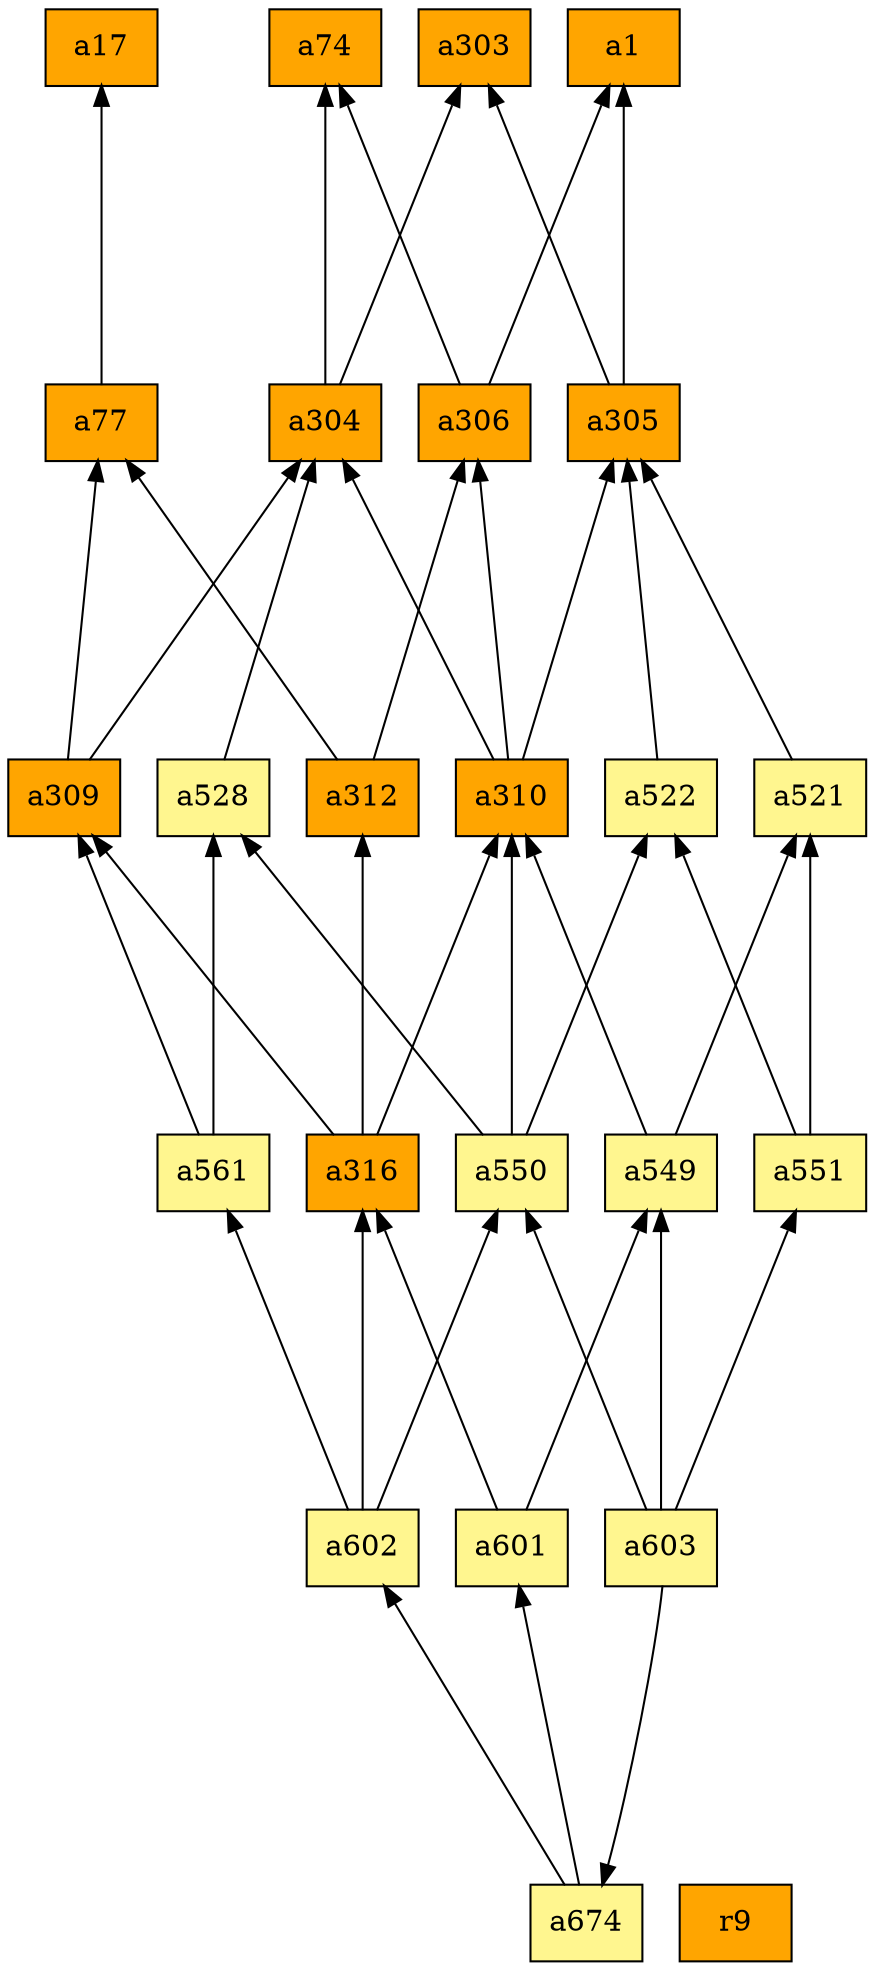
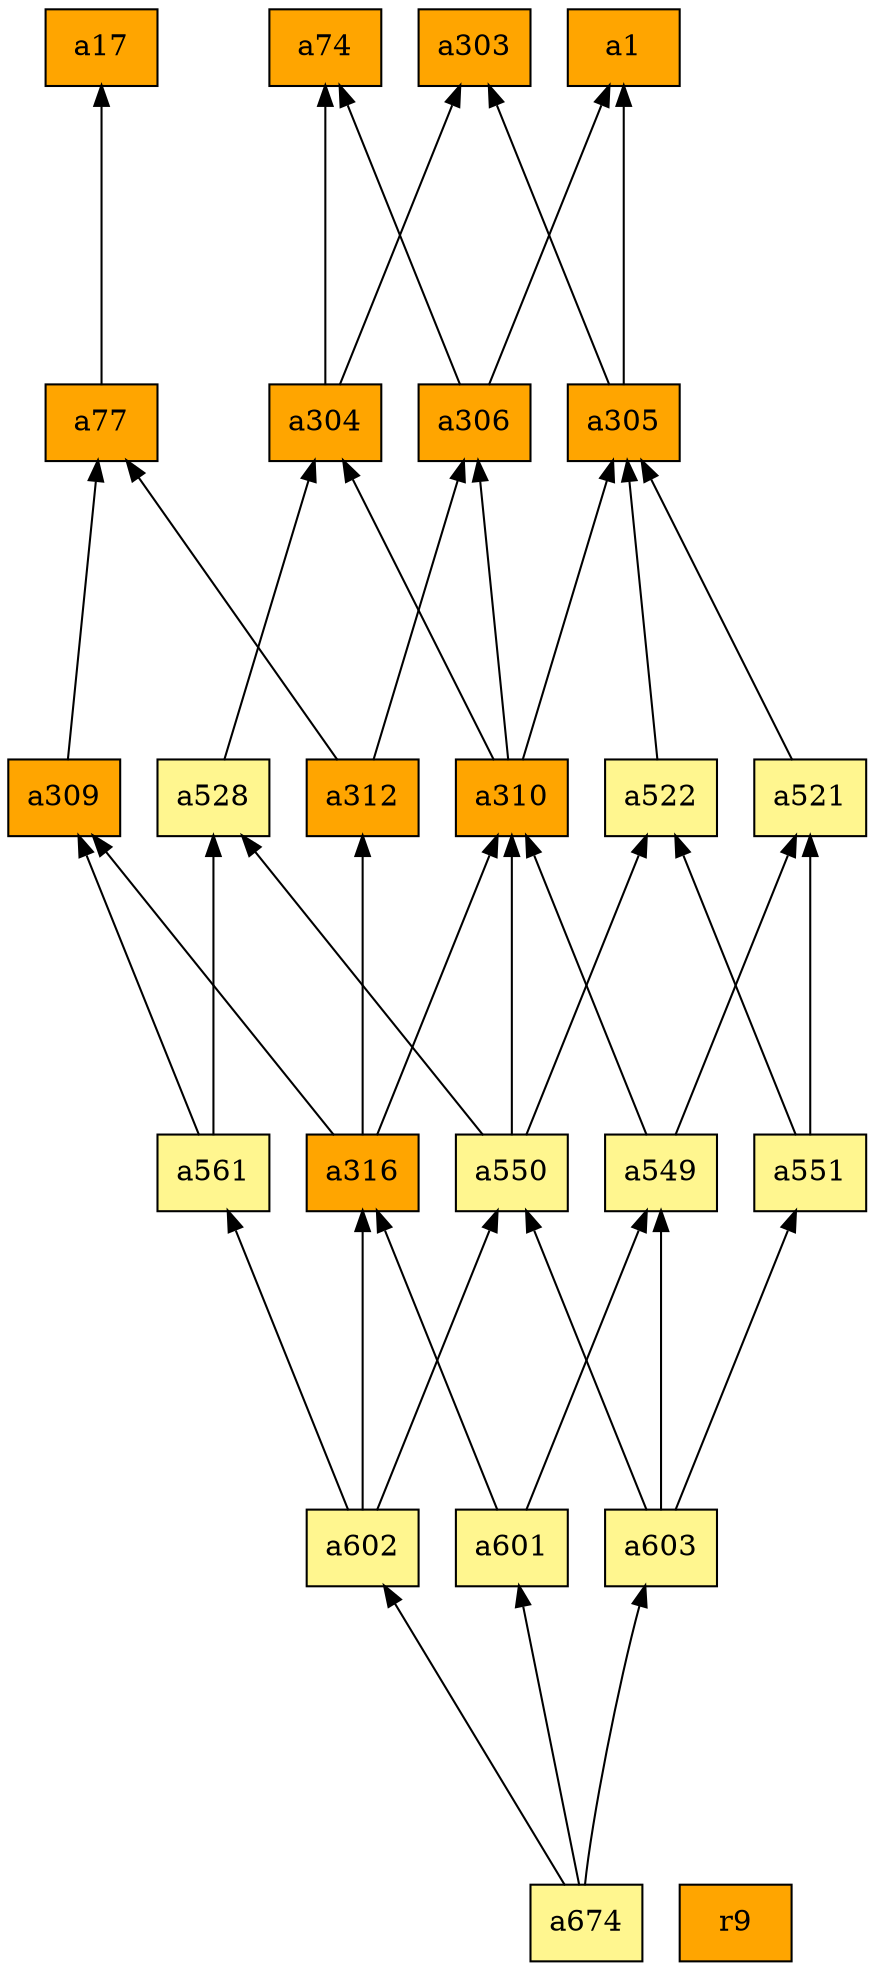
(189, 619) -> none
(640, 1726) -> (608, 1745)
